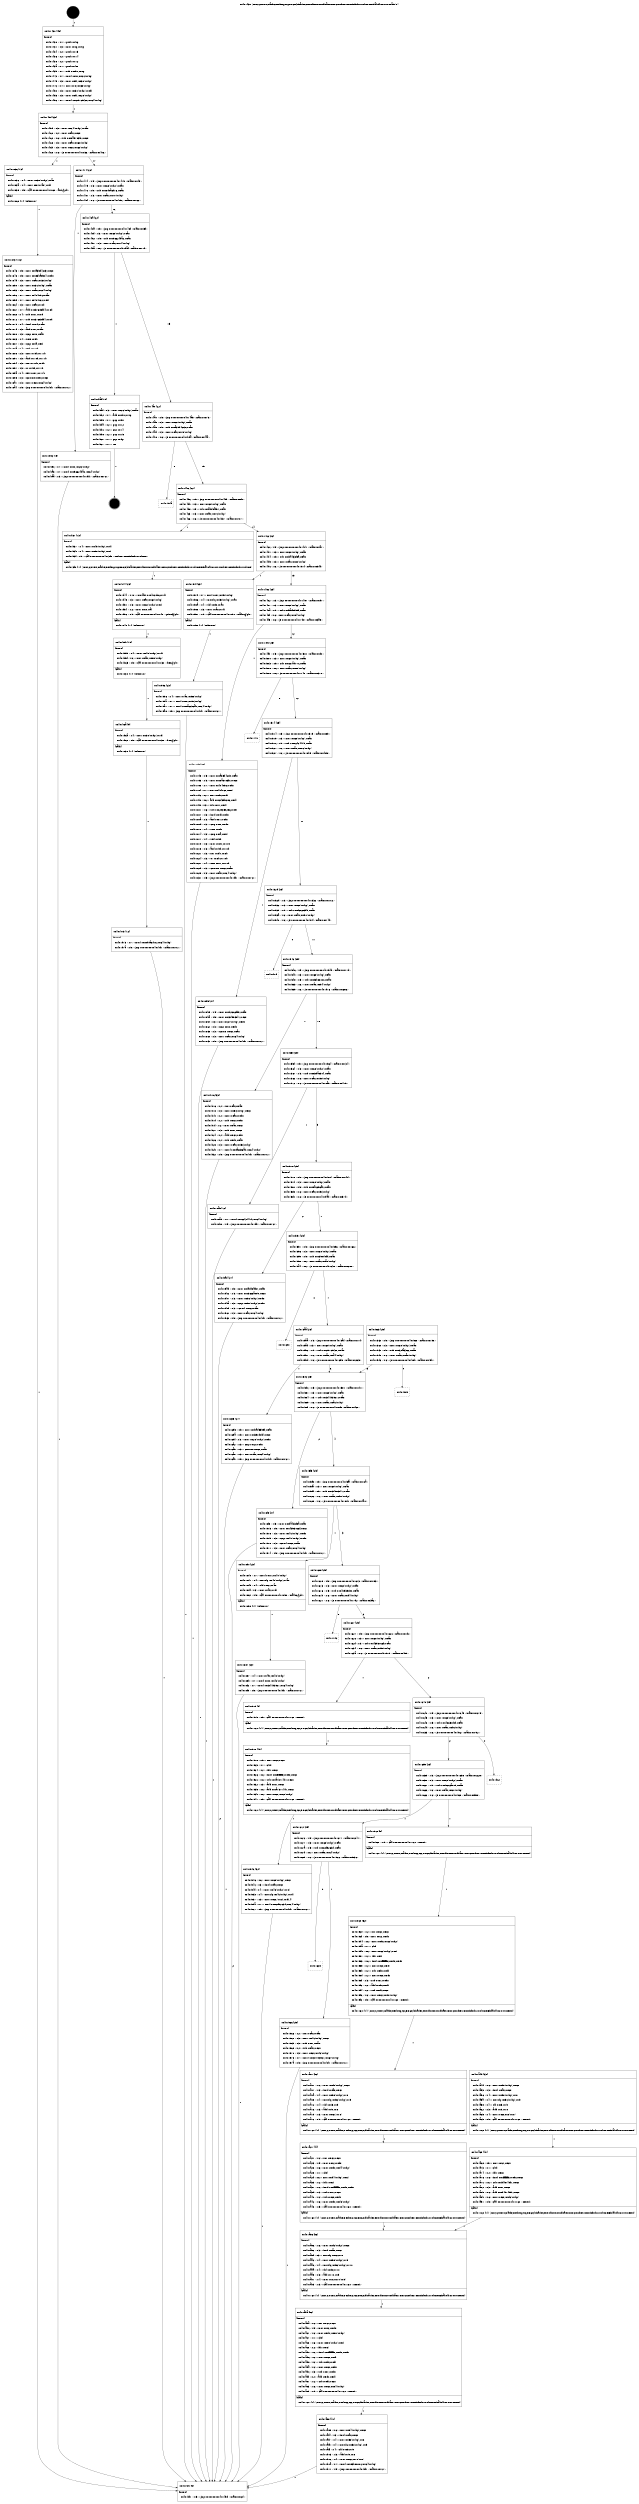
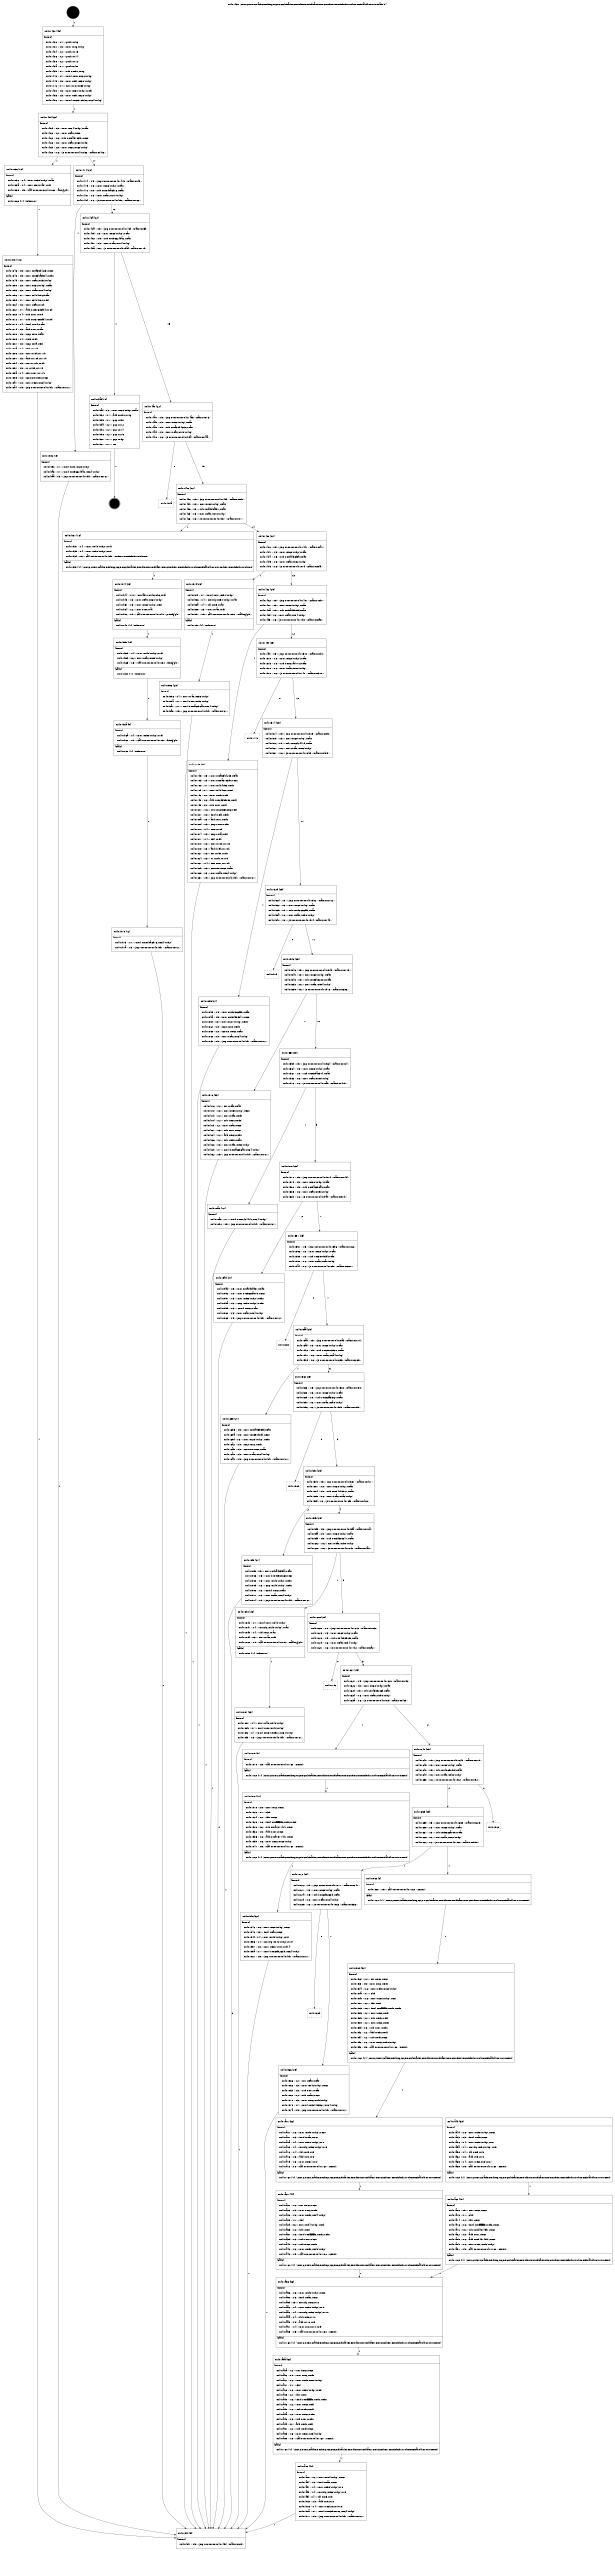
(329, 1368) -> (329, 1368)
